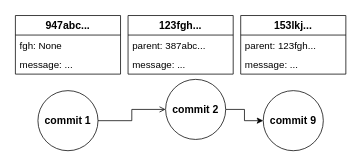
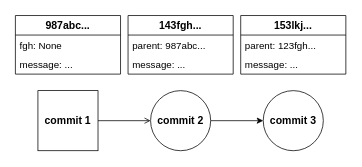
(68, 26) -> (68, 26)
(180, 26) -> (180, 26)
(172, 46) -> (172, 46)
(195, 109) -> (180, 120)
(68, 120) -> (68, 120)
(293, 120) -> (293, 120)
